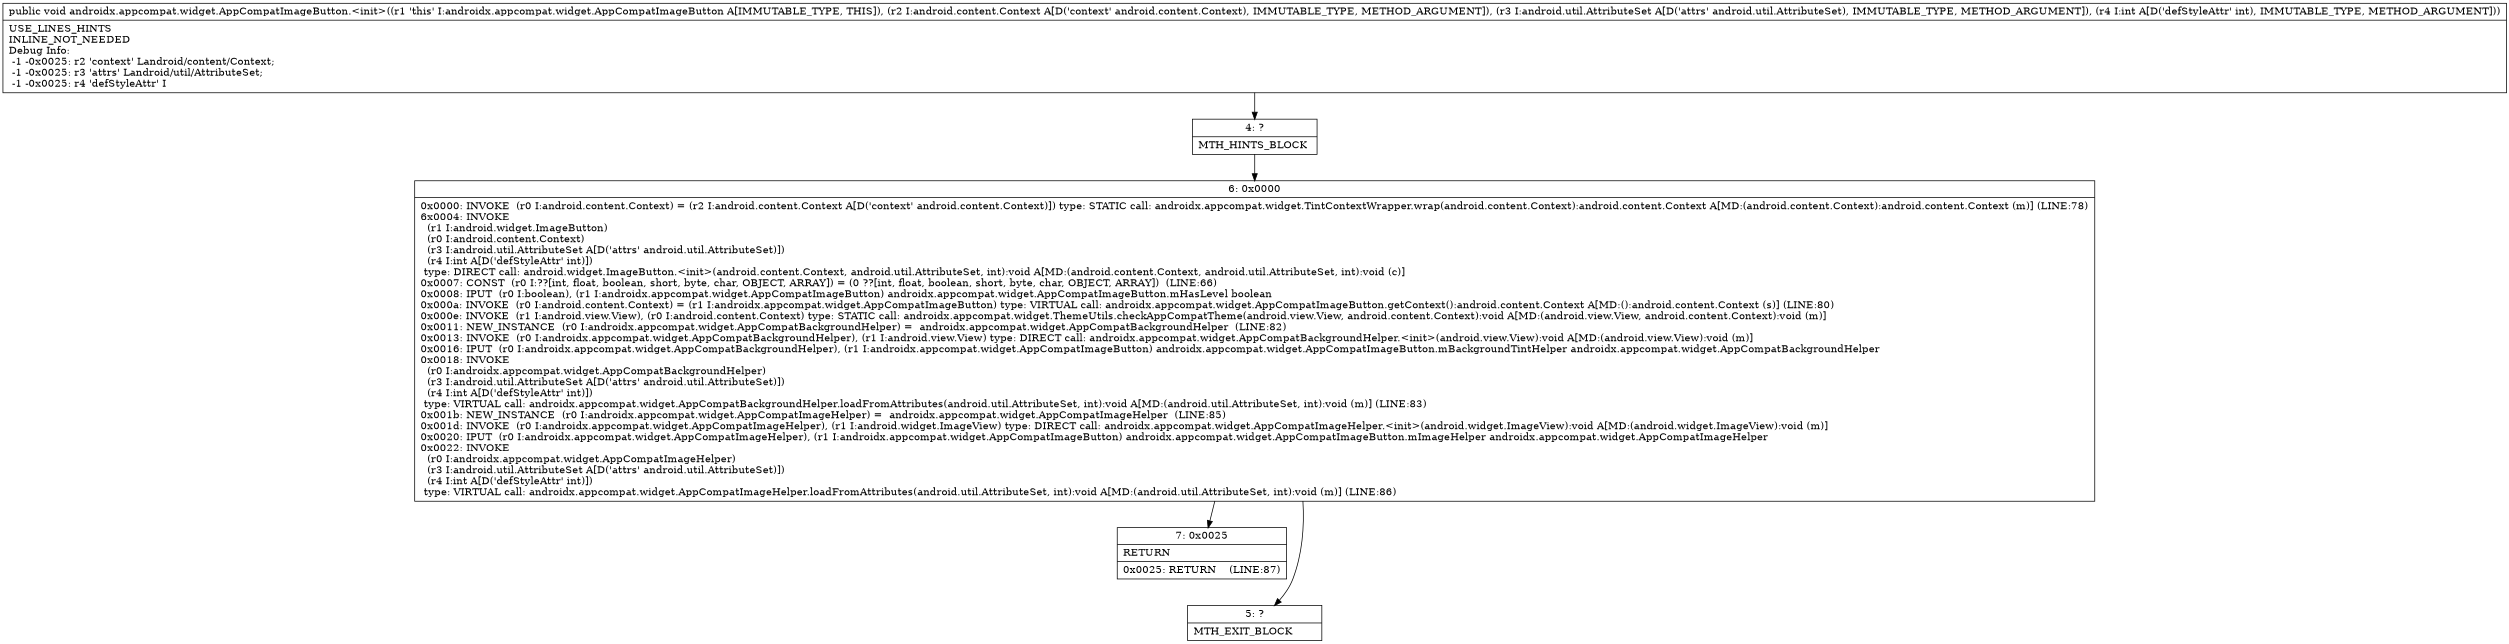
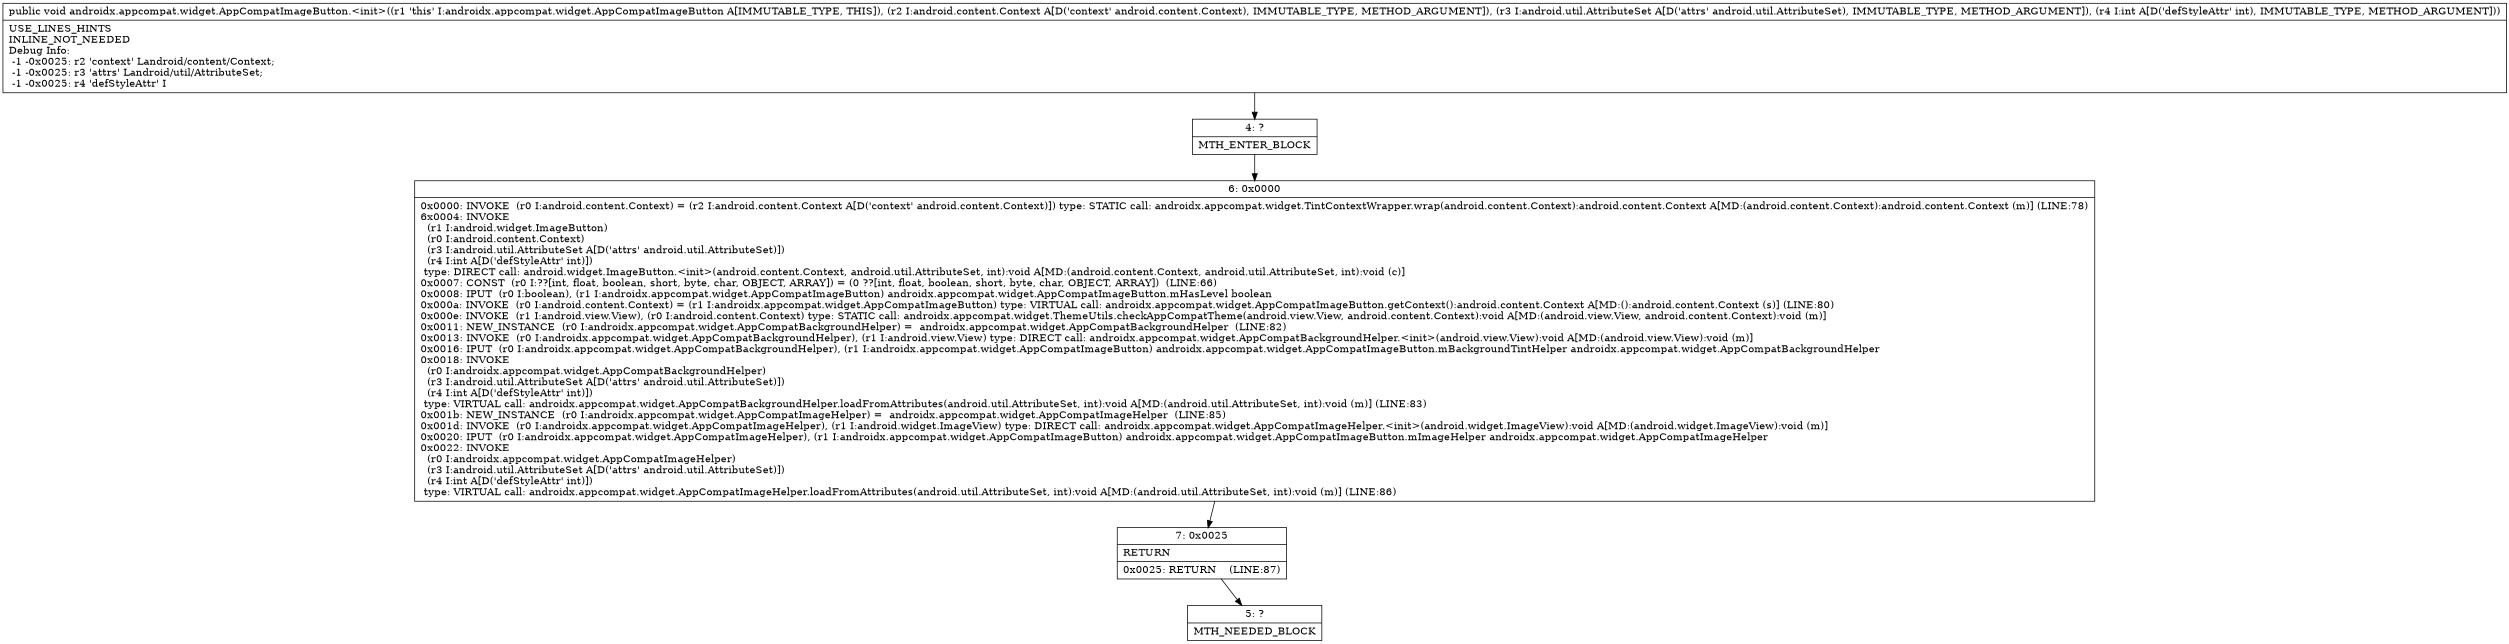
(1253, 145) -> (1255, 145)
(1300, 553) -> (1229, 589)
(1243, 631) -> (1255, 631)
